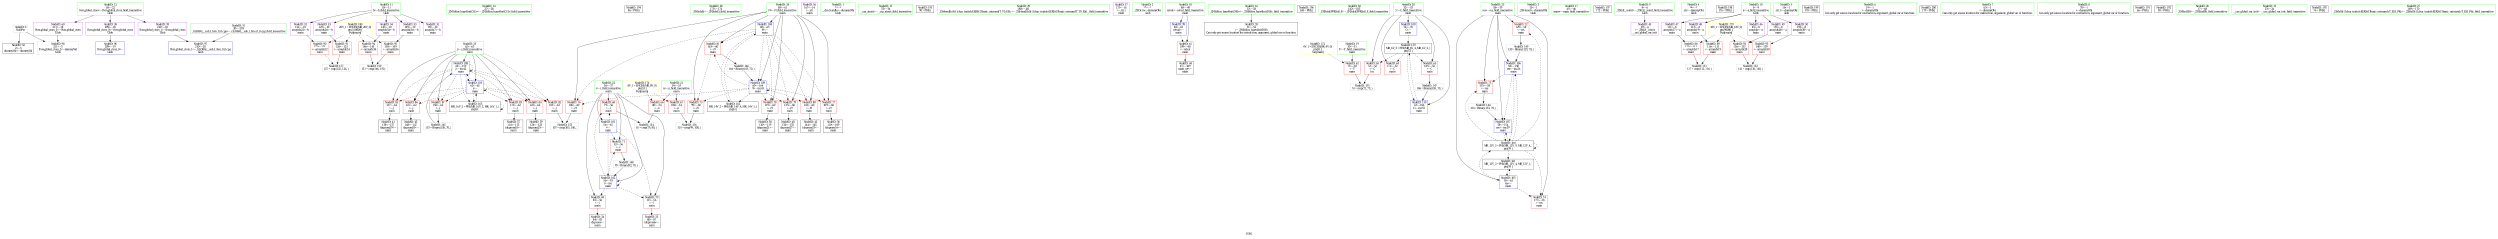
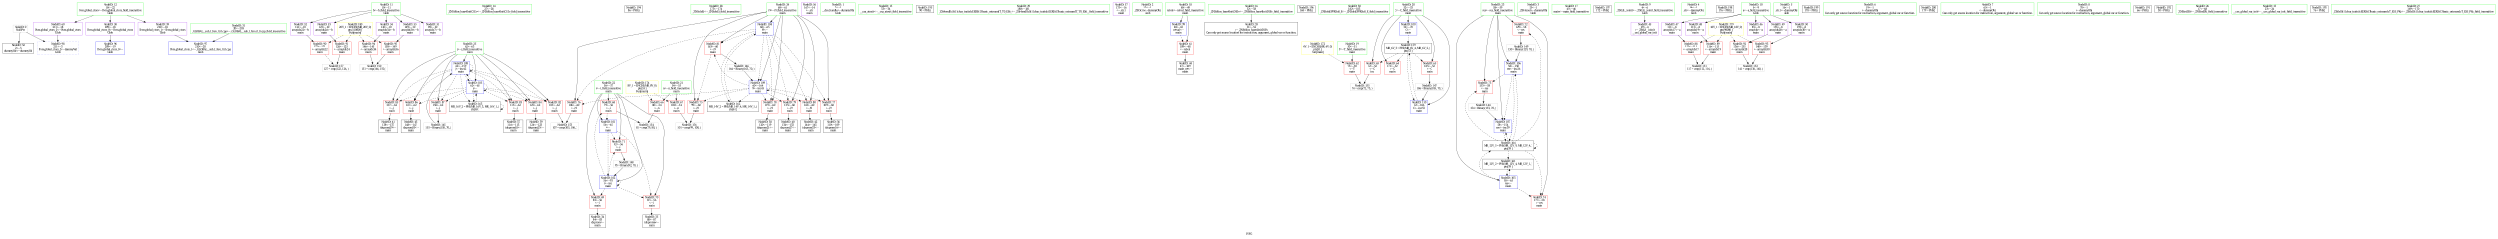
(517, 73) -> (517, 73)
(609, 118) -> (607, 116)
